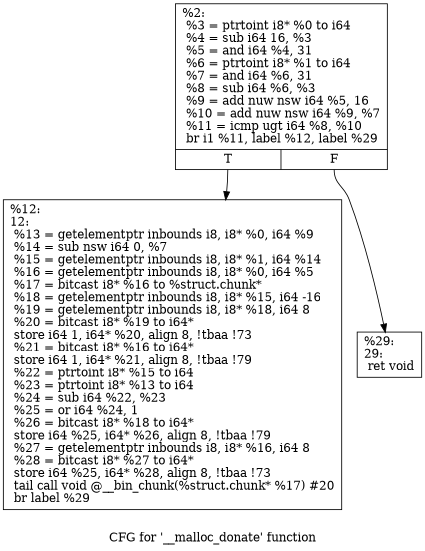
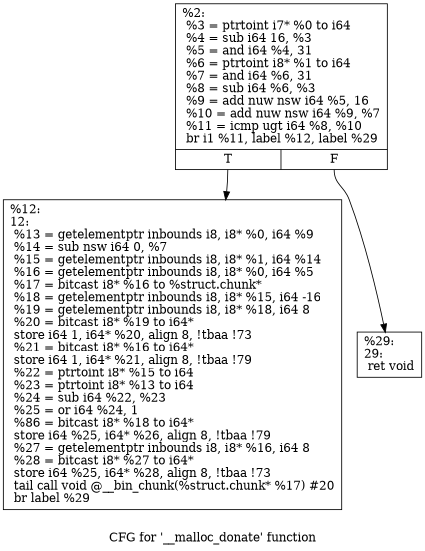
(267, 26) -> (267, 26)
(102, 423) -> (102, 423)
